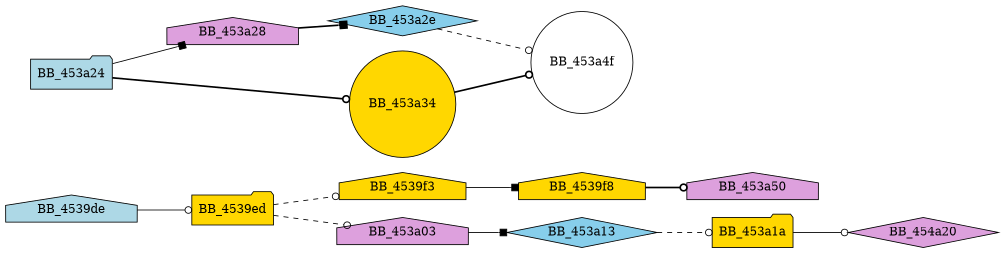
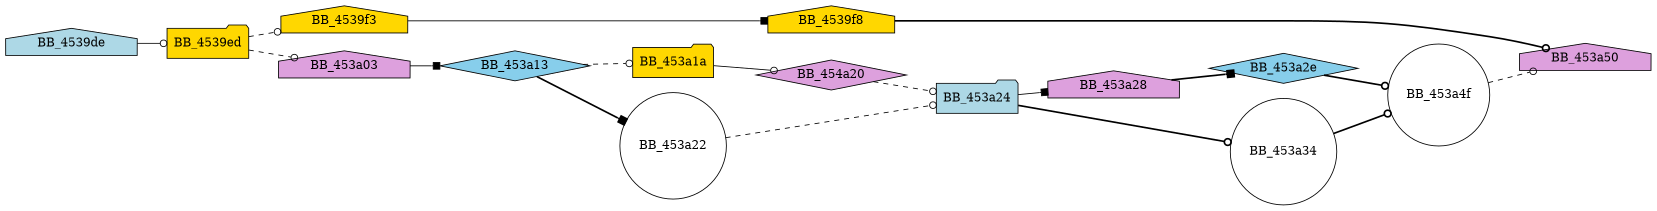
(481, 39) -> (1353, 80)
none -> (1509, 77)
none -> (901, 86)
(403, 104) -> (1284, 152)
none -> (673, 146)
